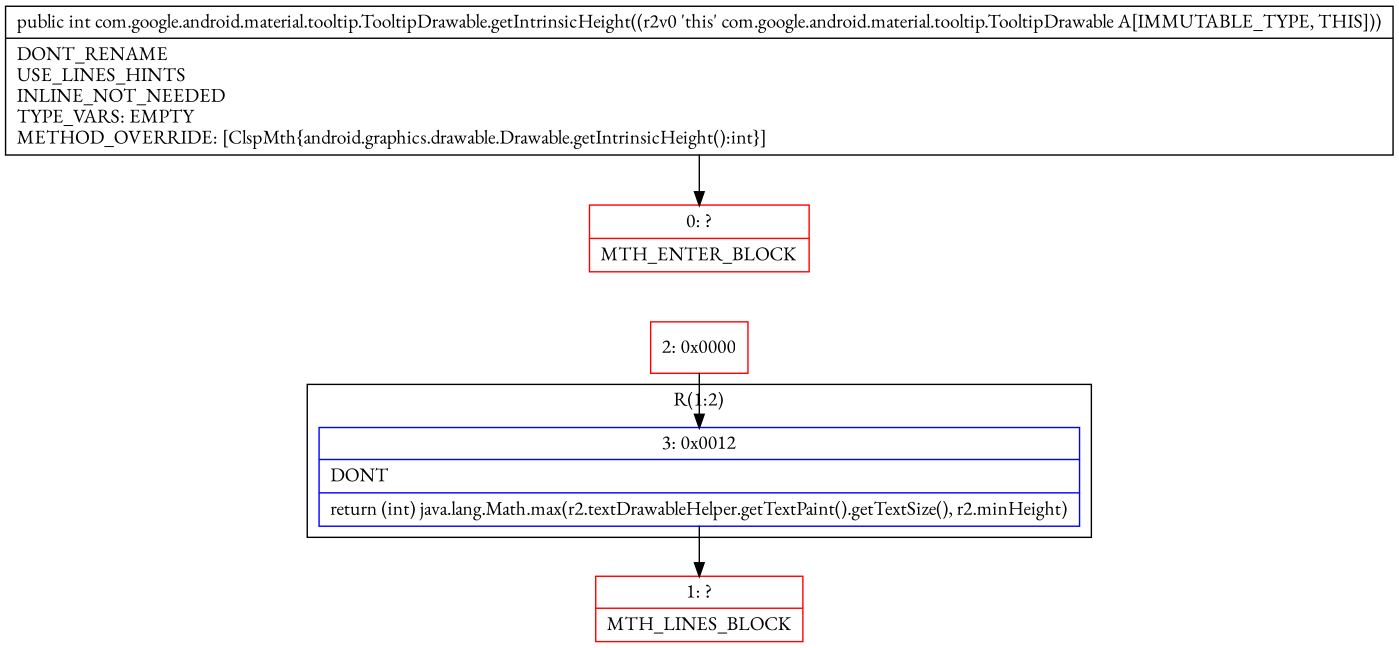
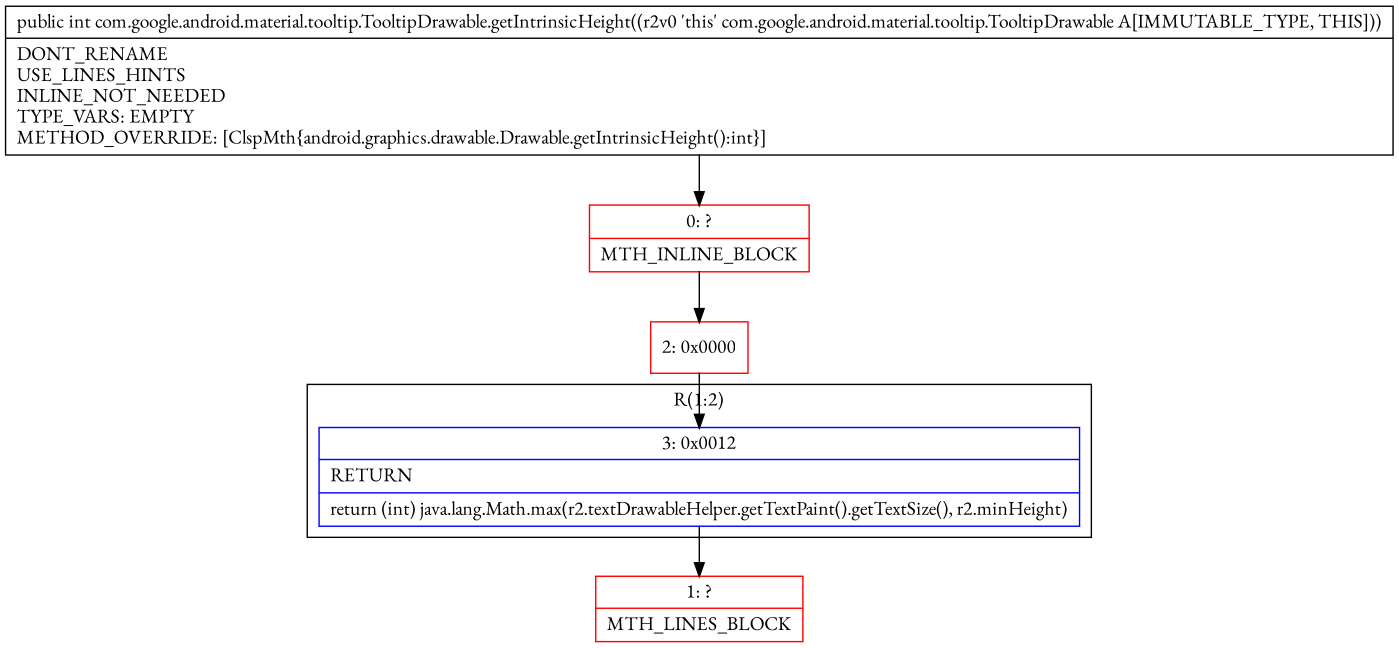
(699, 254) -> (699, 254)
none -> (699, 290)
(360, 475) -> (372, 475)
